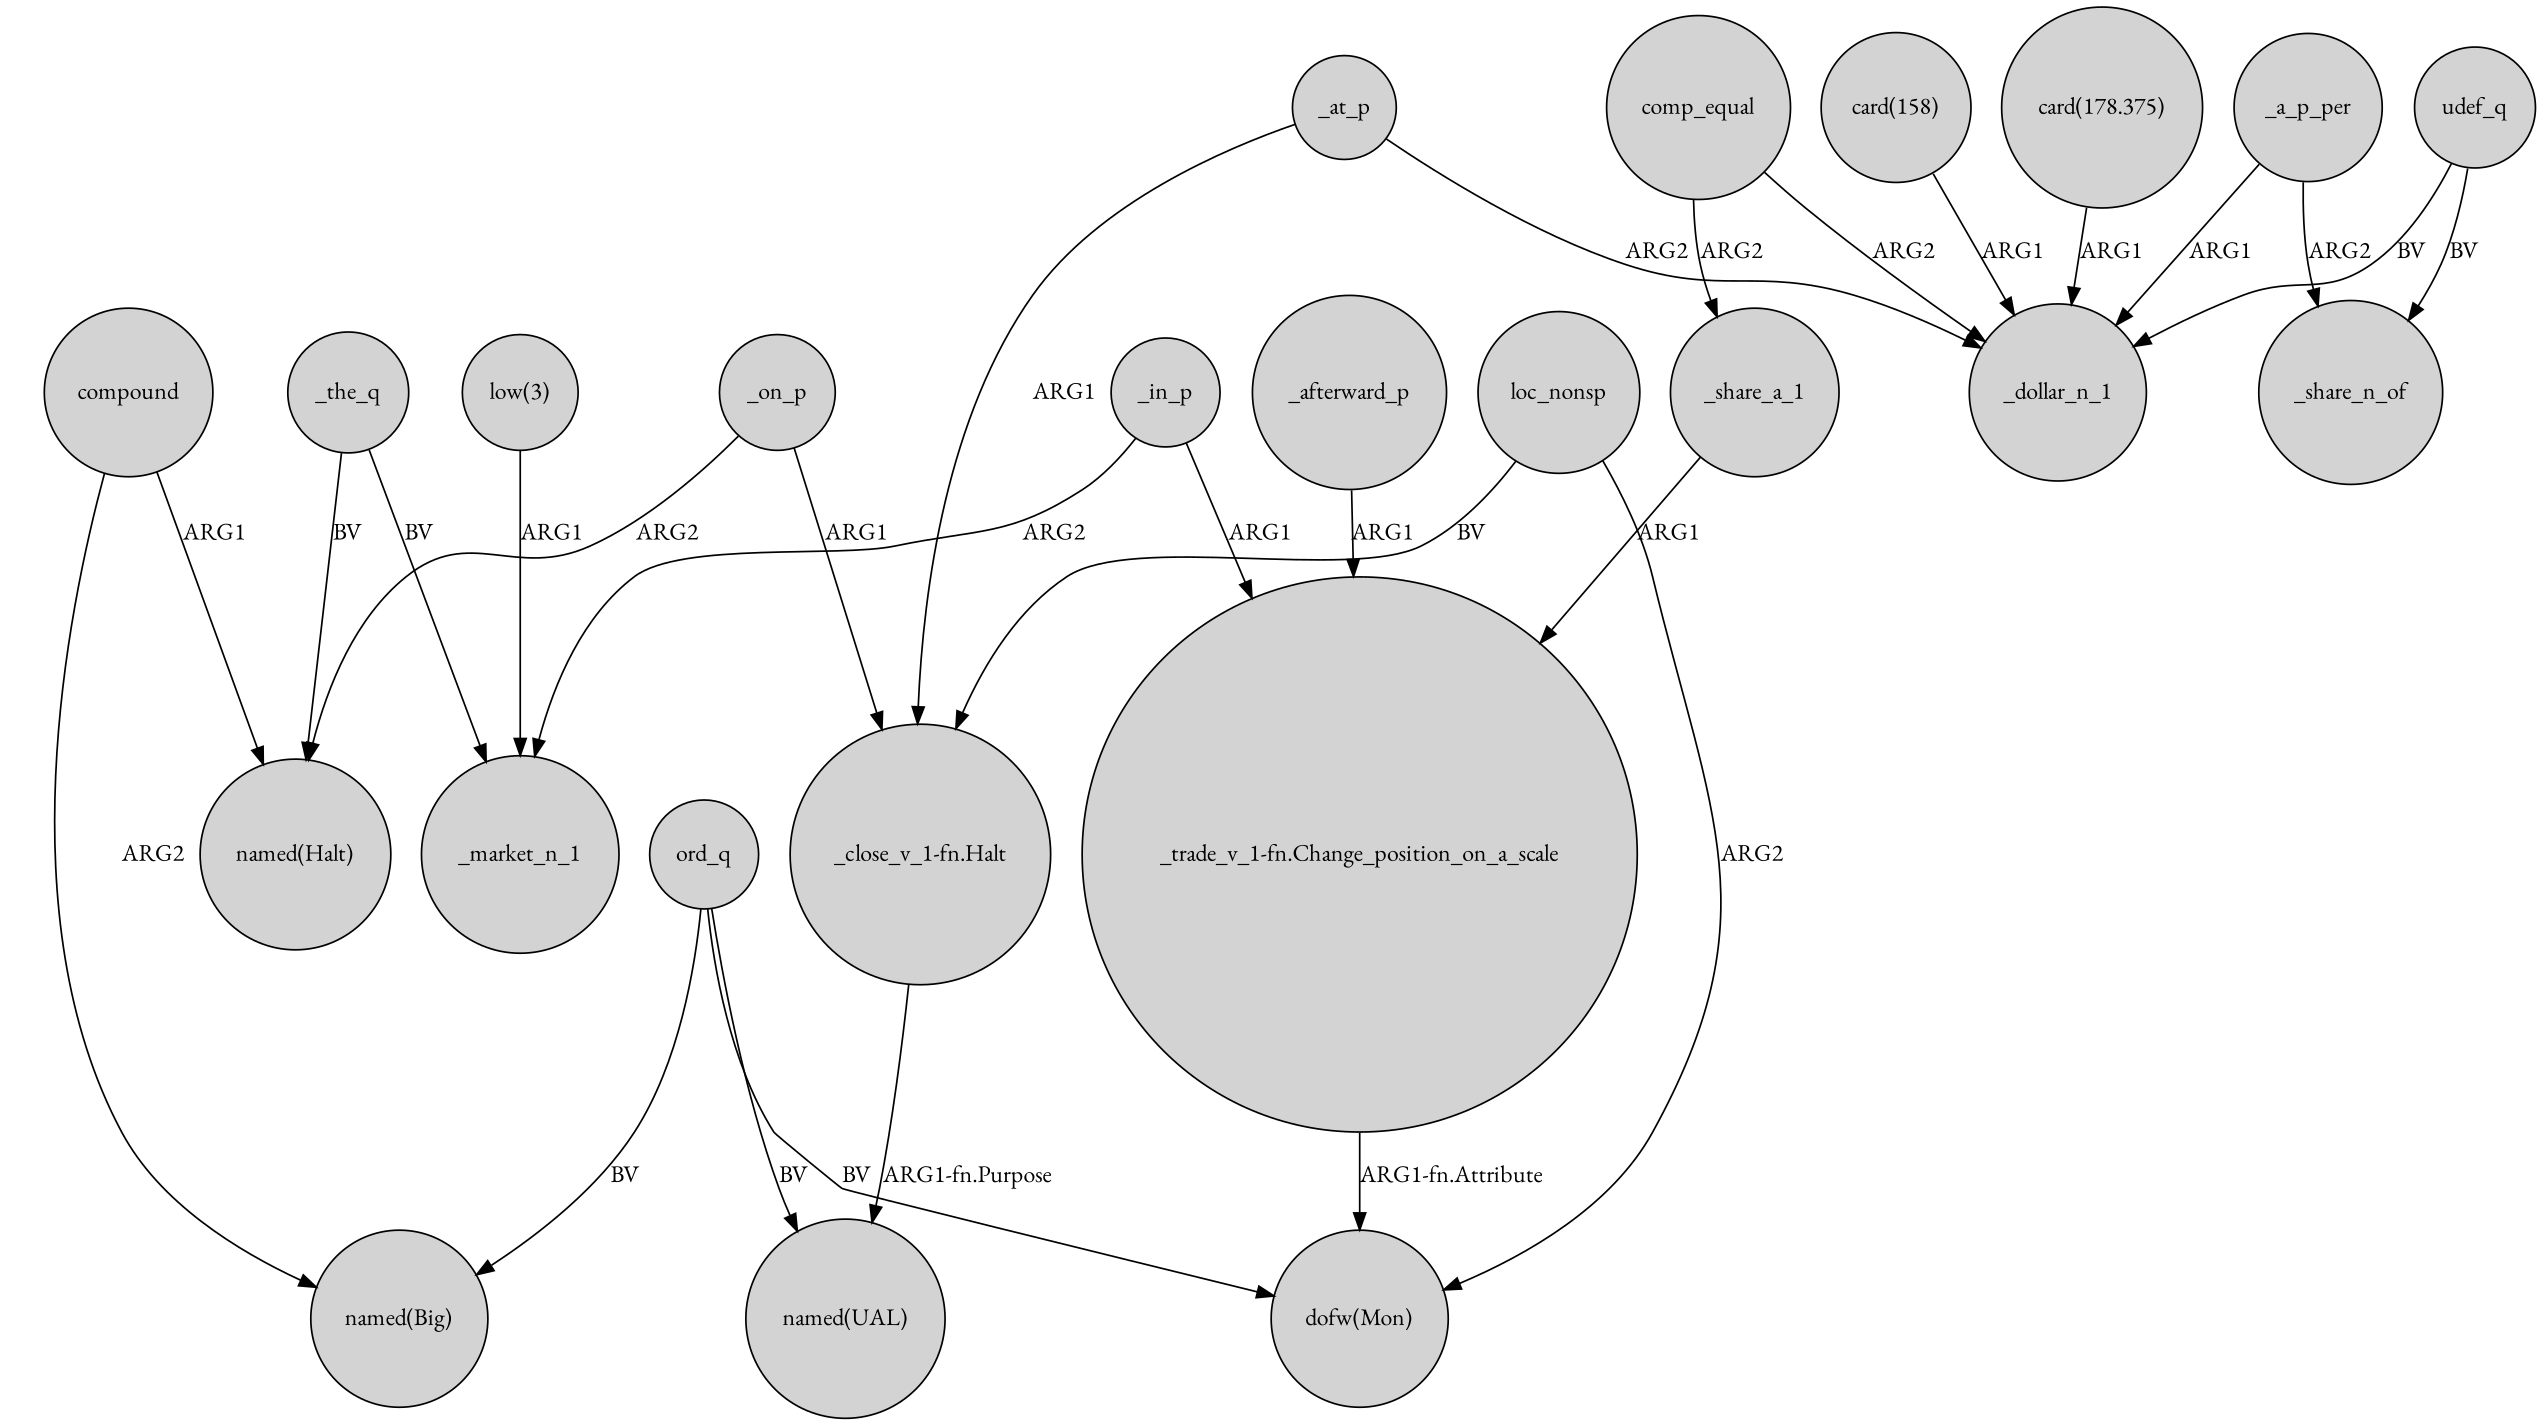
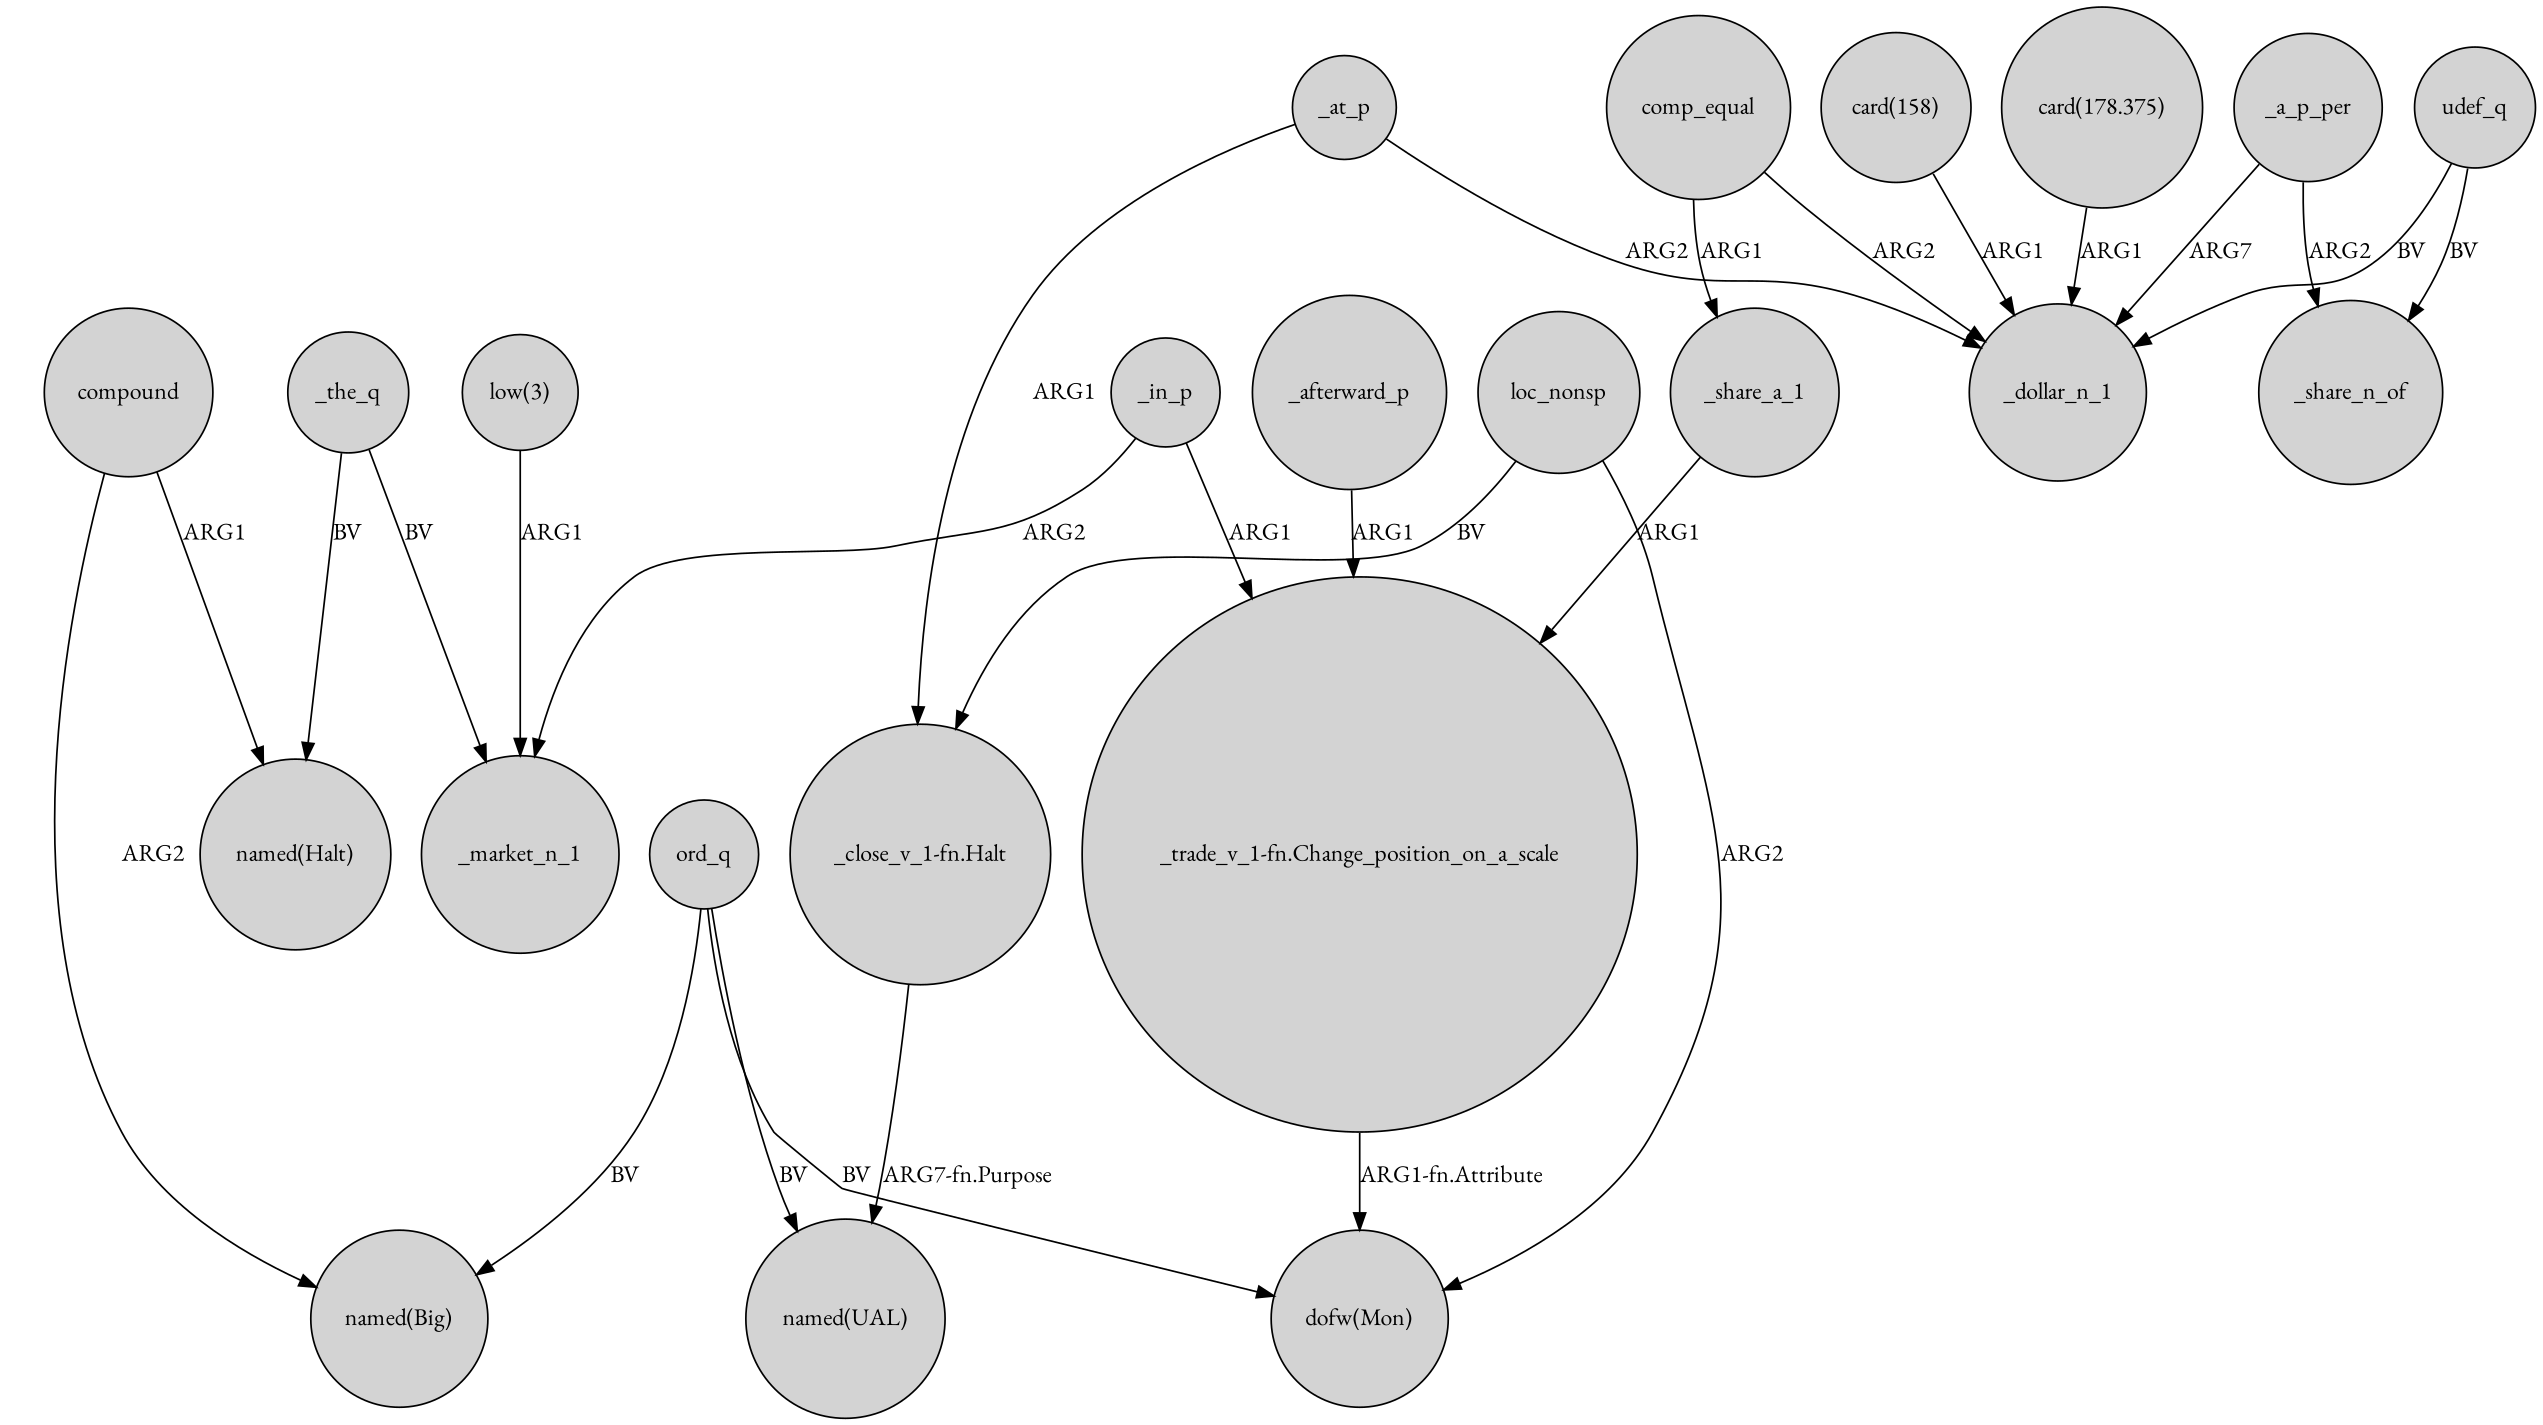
(1732, 252) -> (1732, 252)
(2220, 252) -> (2220, 252)
(777, 392) -> none
(968, 1176) -> (968, 1176)
